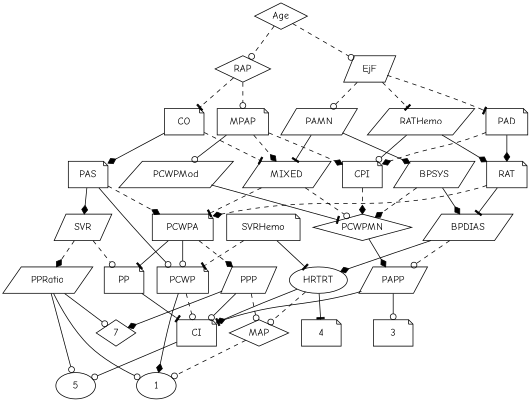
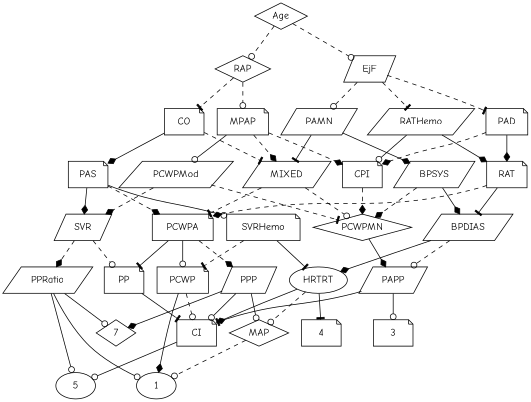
(270, 201) -> (270, 201)
none -> (128, 202)
(132, 226) -> (164, 202)
(253, 302) -> (253, 302)
